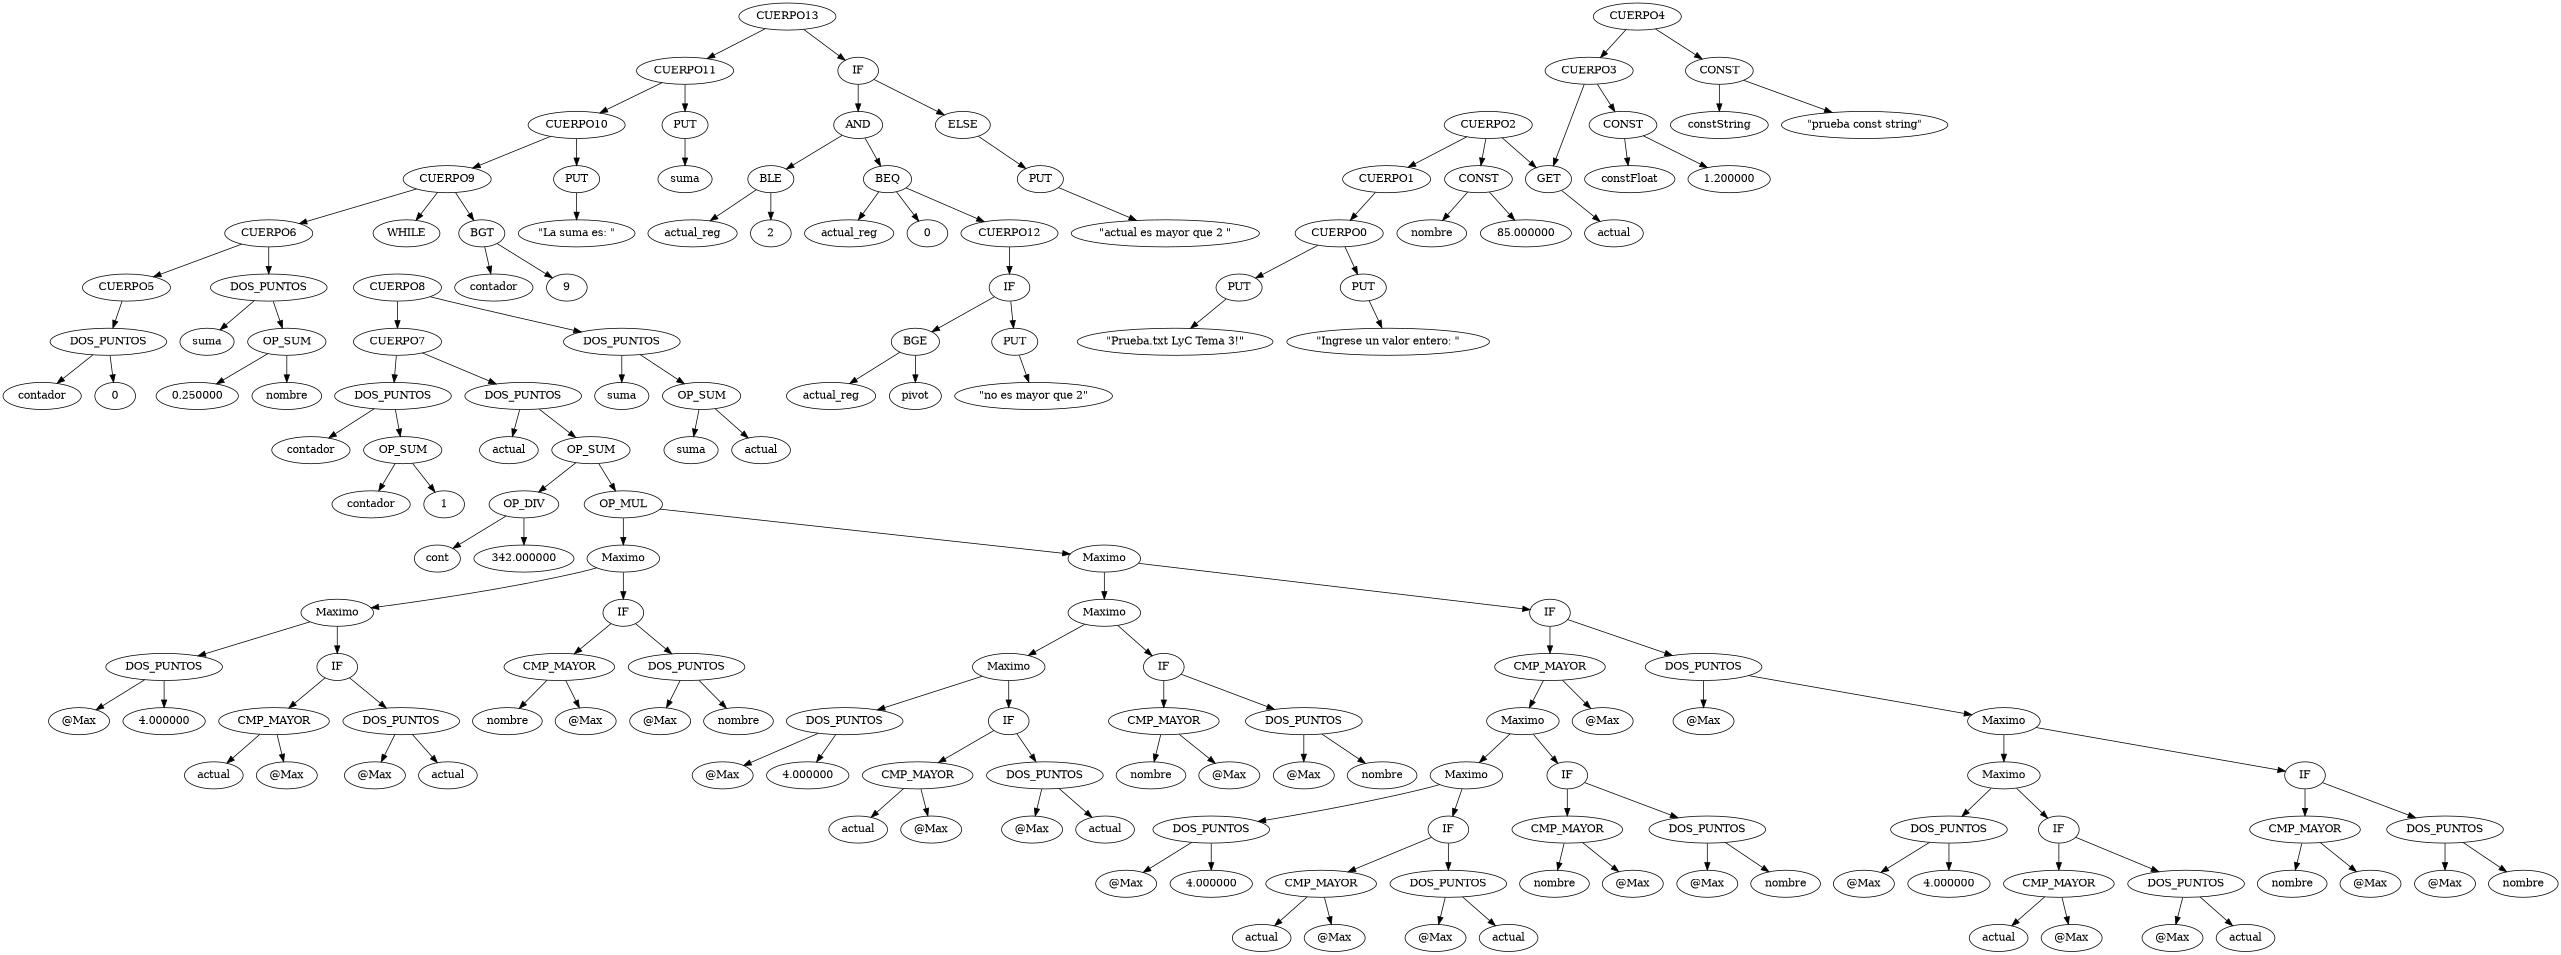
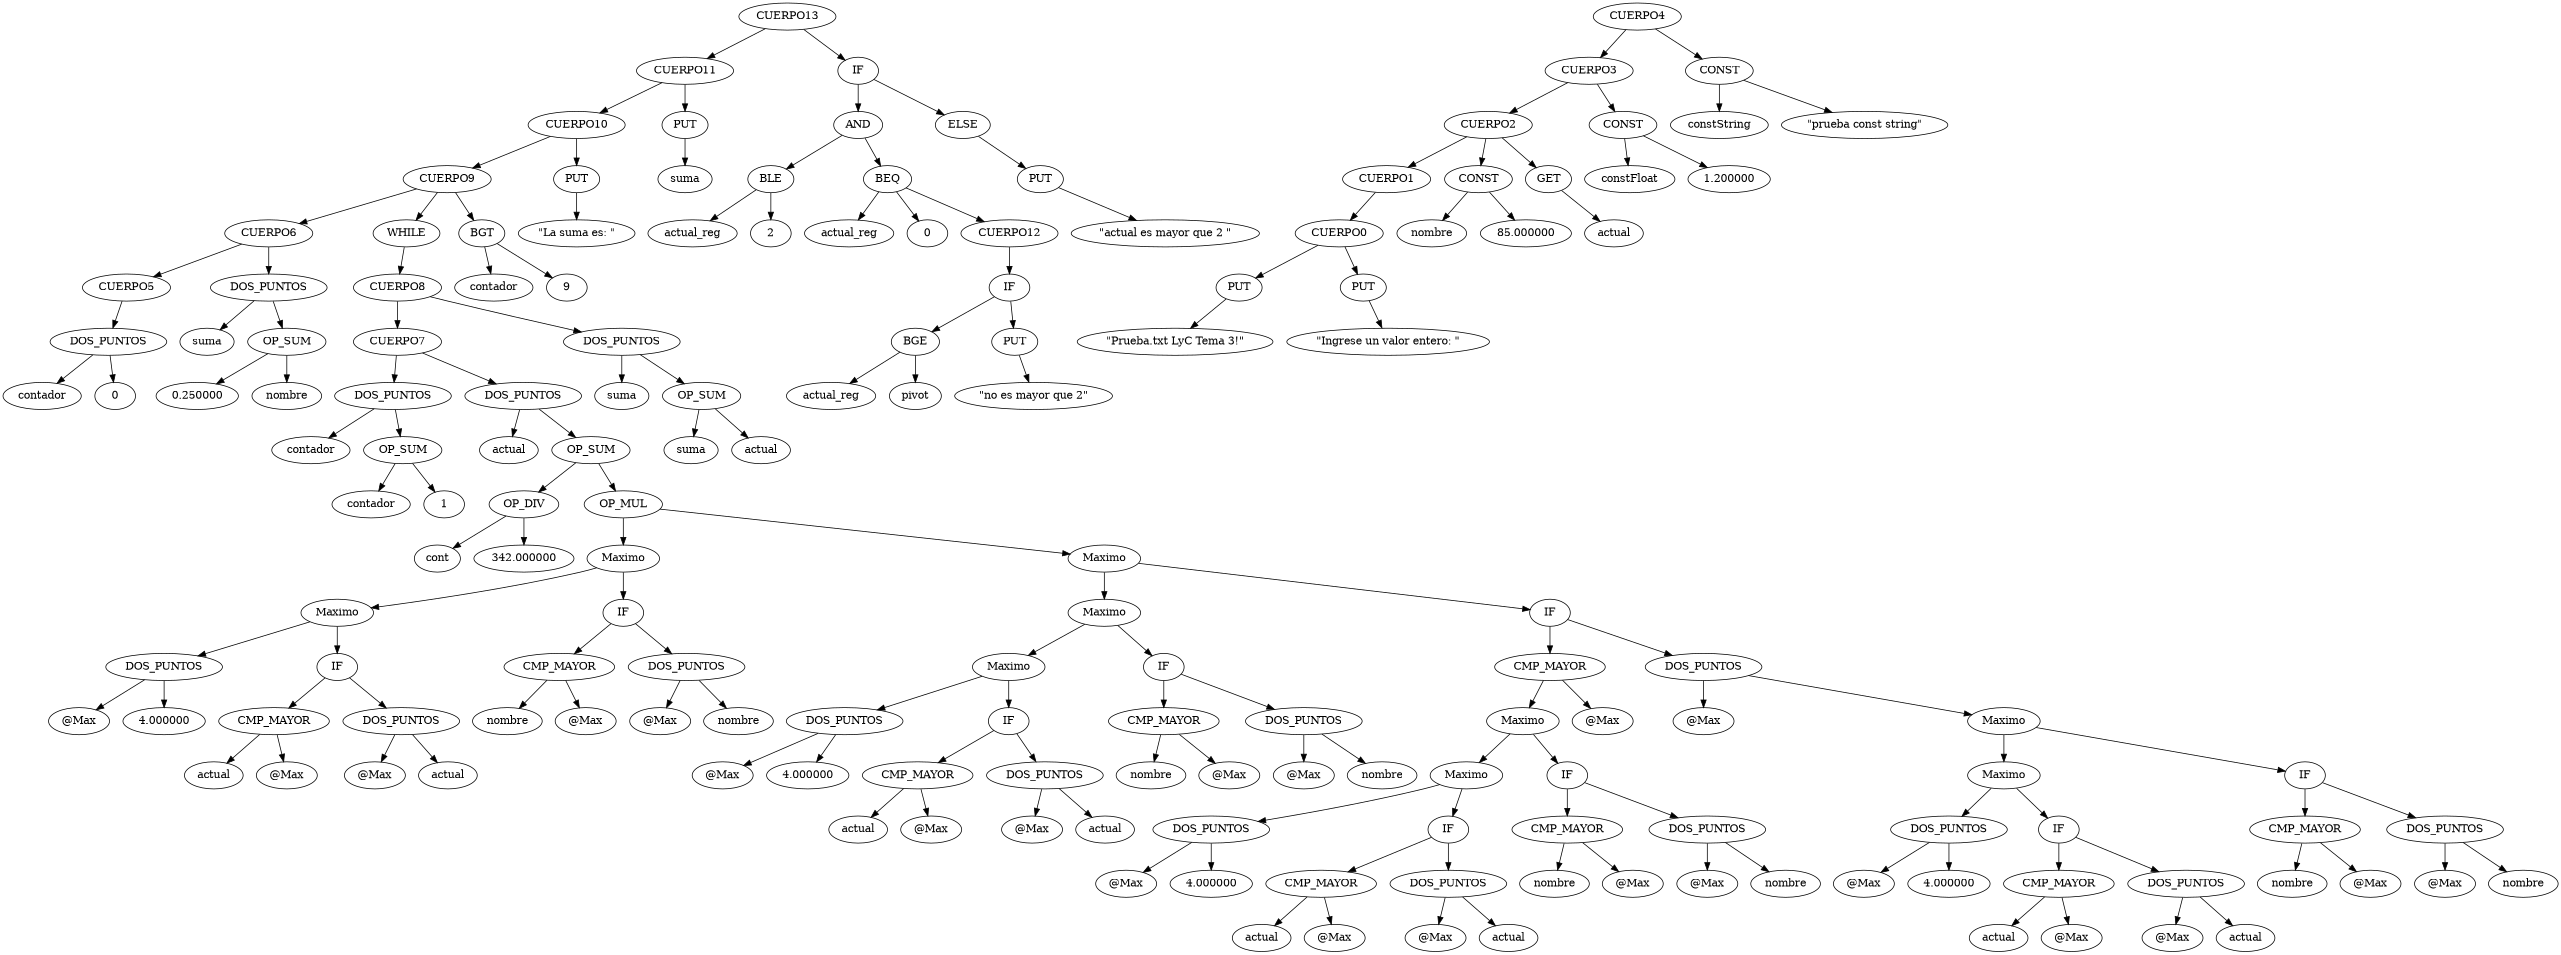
(1570, 122) -> (1542, 96)
none -> (403, 257)
